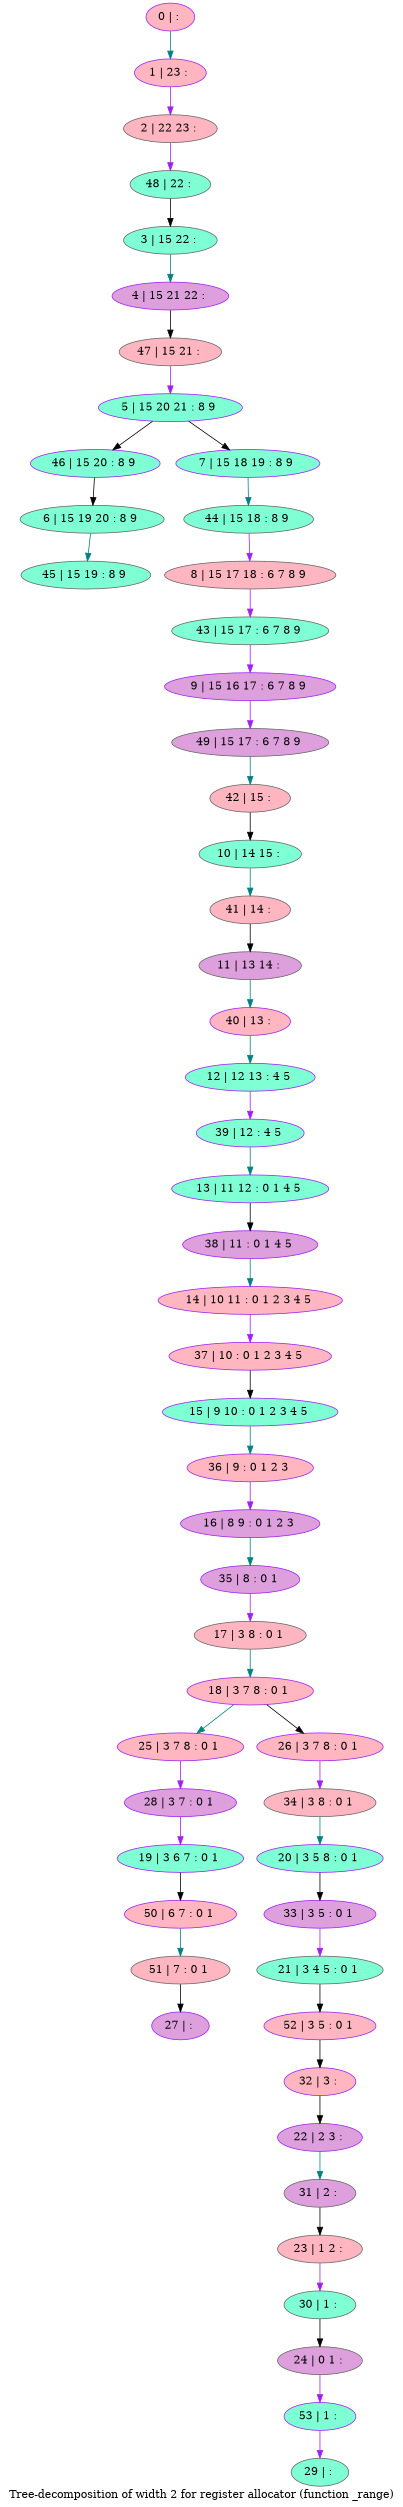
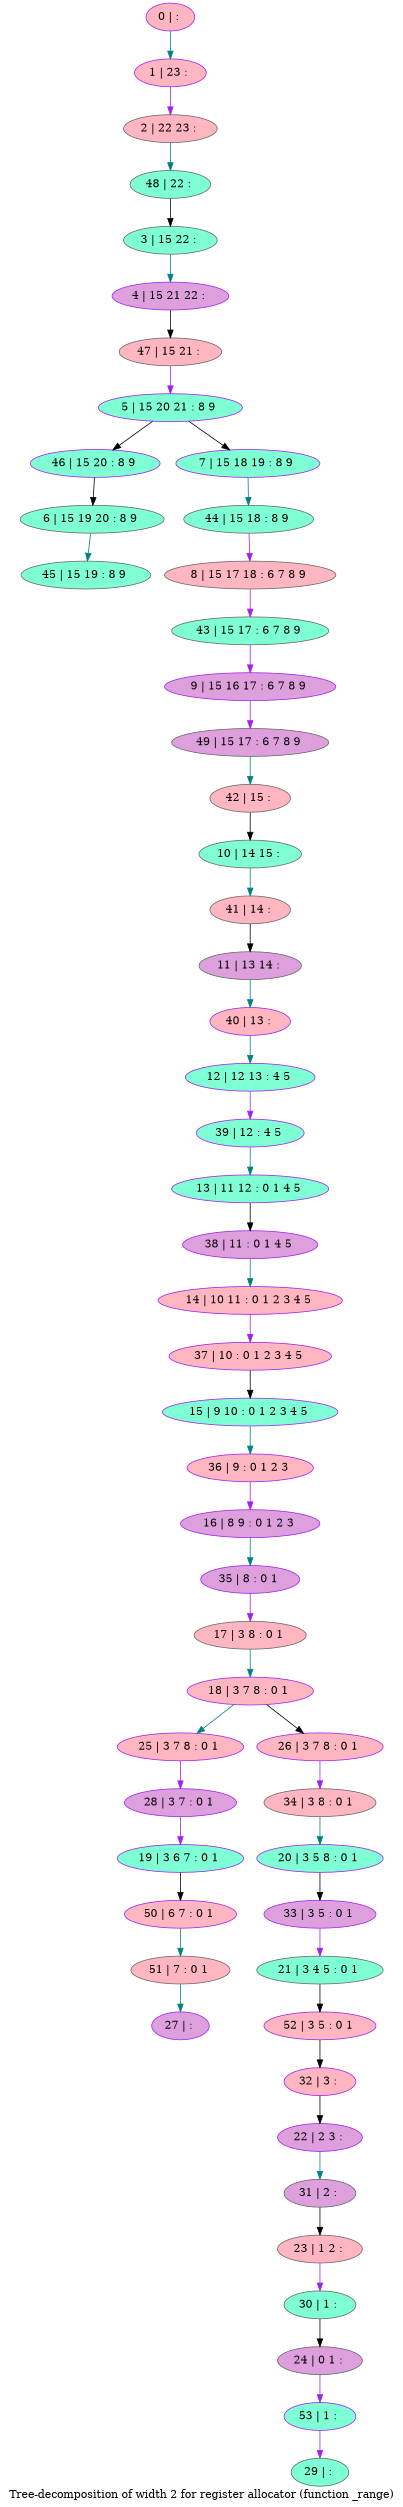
(170, 153) -> (170, 153)
(180, 1994) -> (180, 1994)
